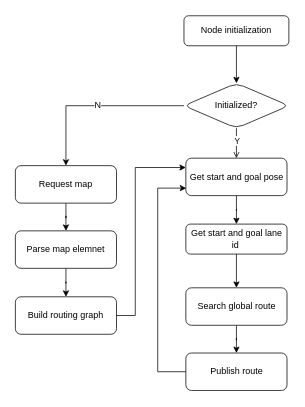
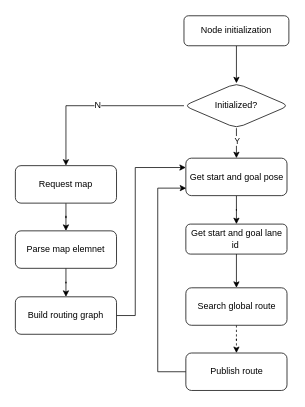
(237, 153) -> (237, 151)
(237, 339) -> (237, 339)
